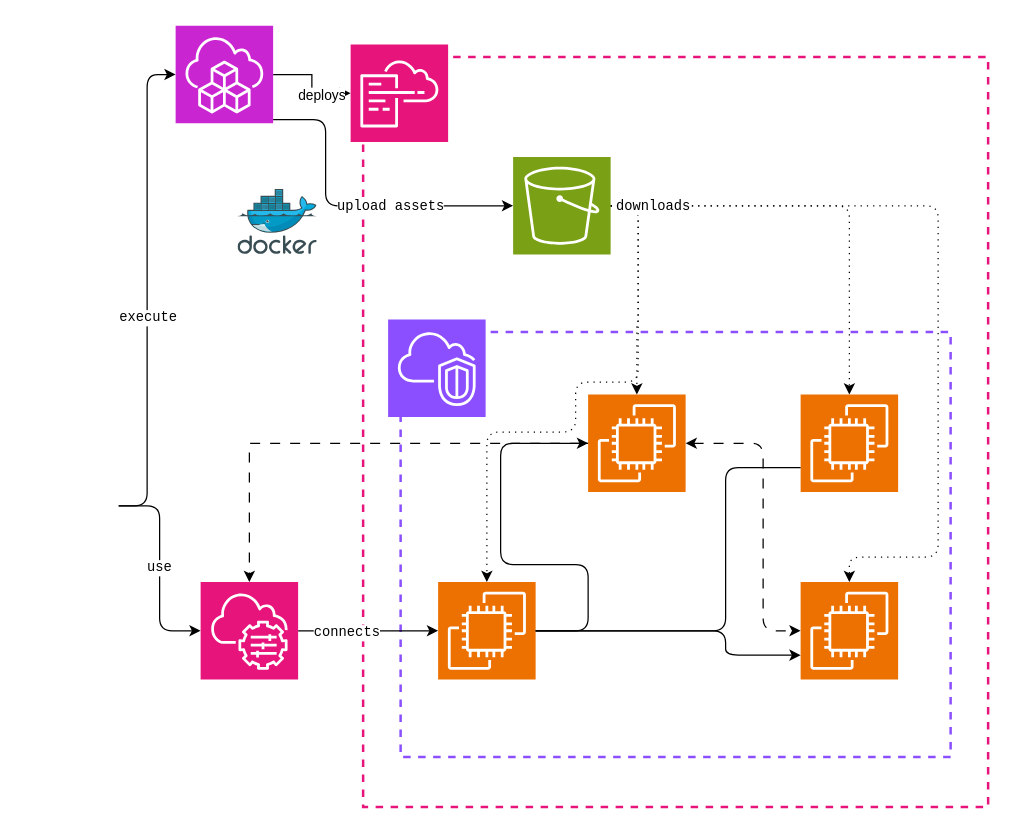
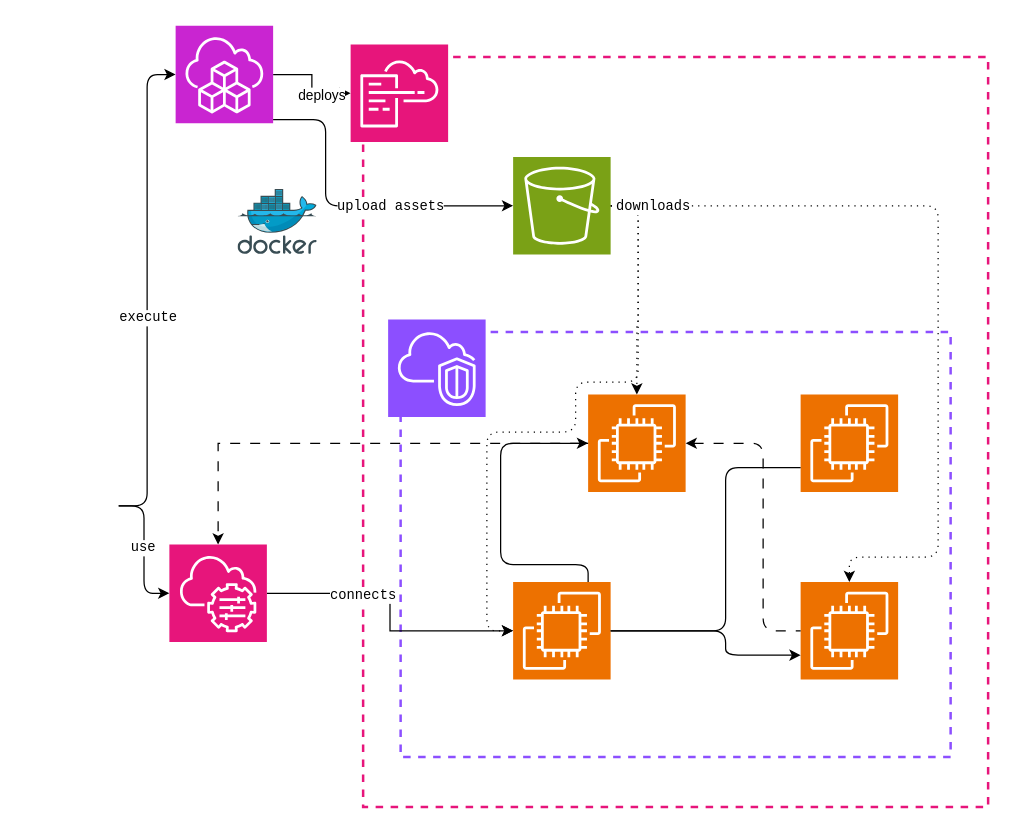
(849, 298) -> none
(249, 631) -> (218, 593)
(487, 631) -> (562, 631)
(791, 631) -> (794, 631)
